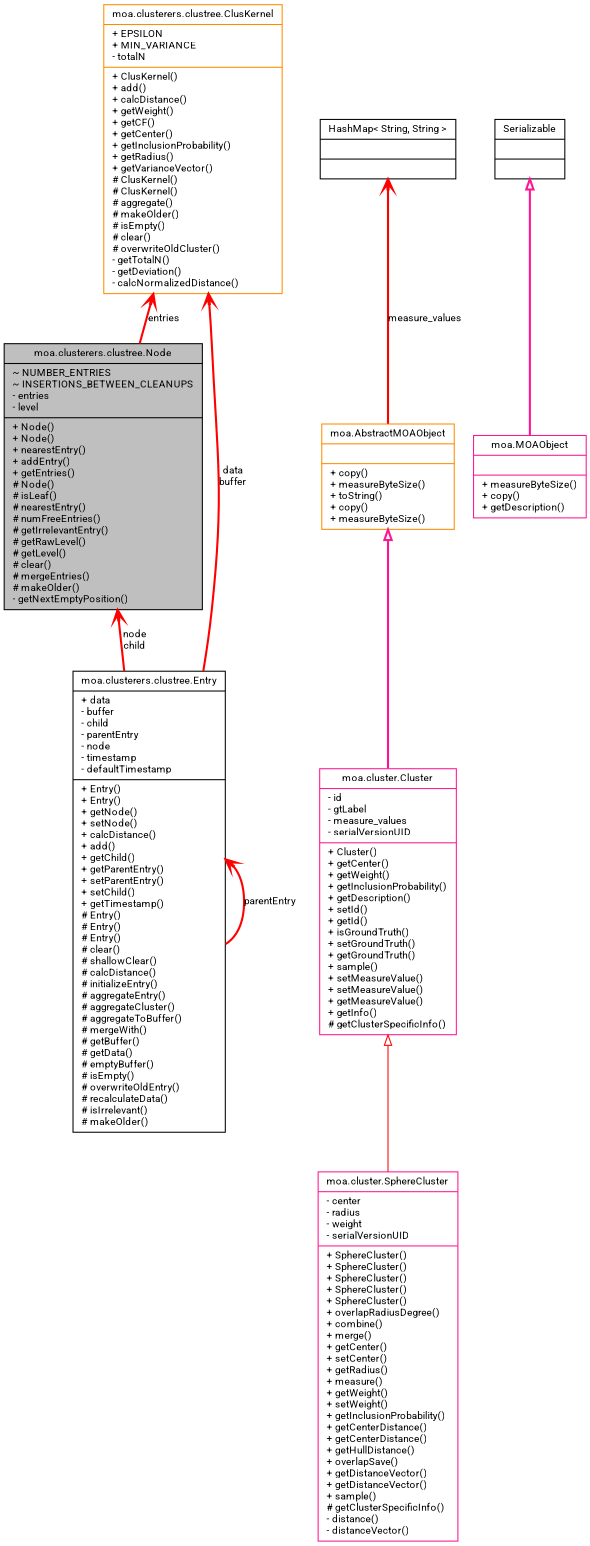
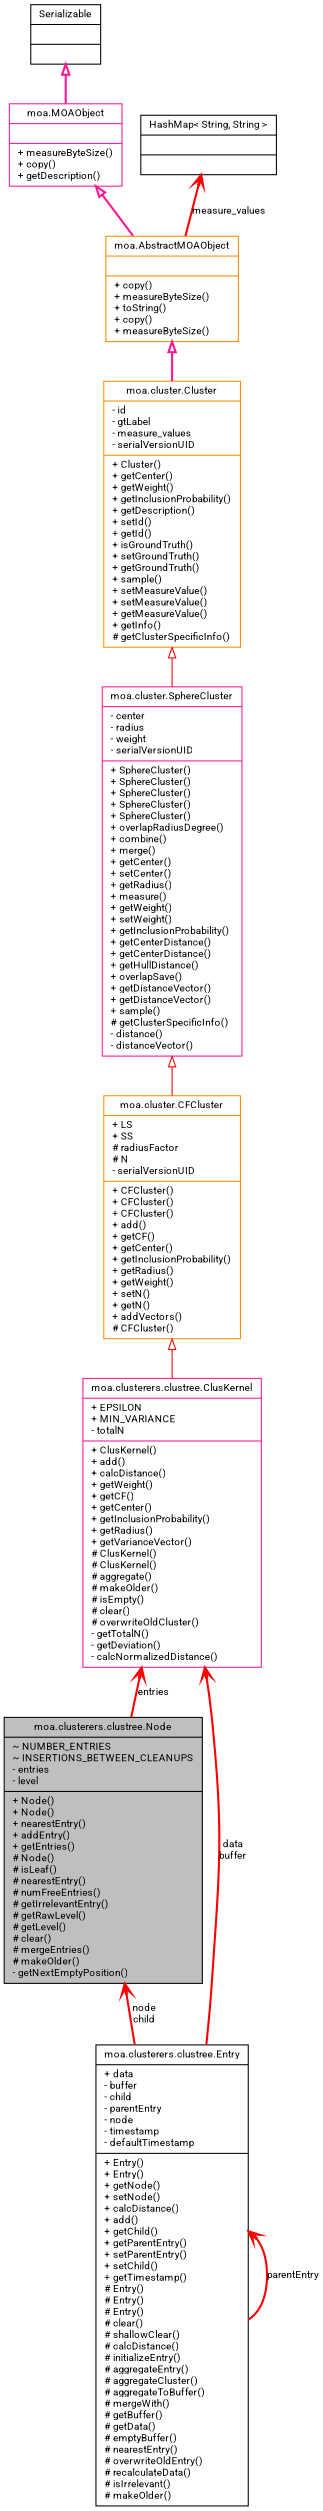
(193, 149) -> (172, 1523)
none -> (118, 215)
(388, 902) -> (172, 514)
(108, 1076) -> (141, 2450)
none -> (172, 1217)
